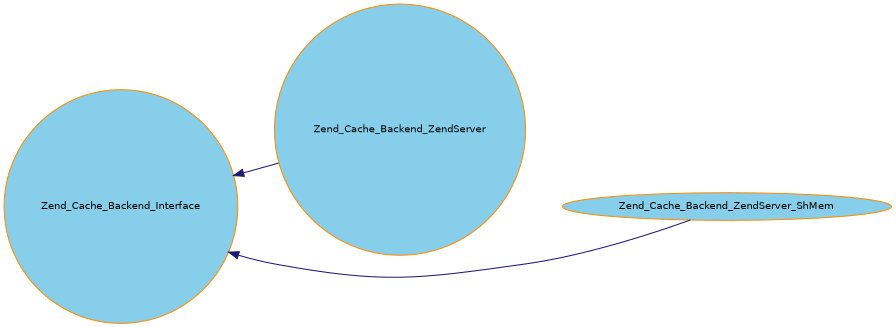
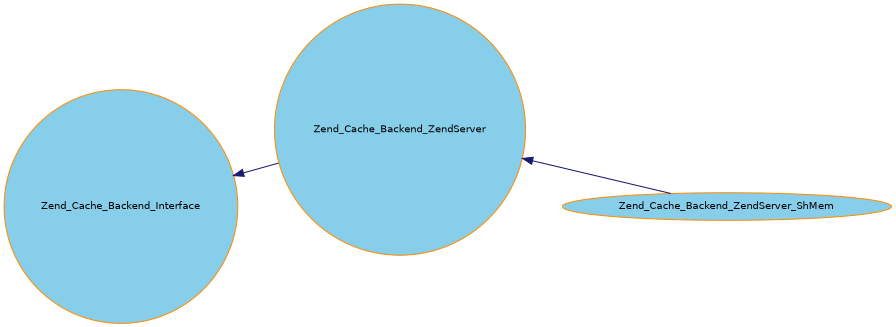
(467, 272) -> (602, 177)
